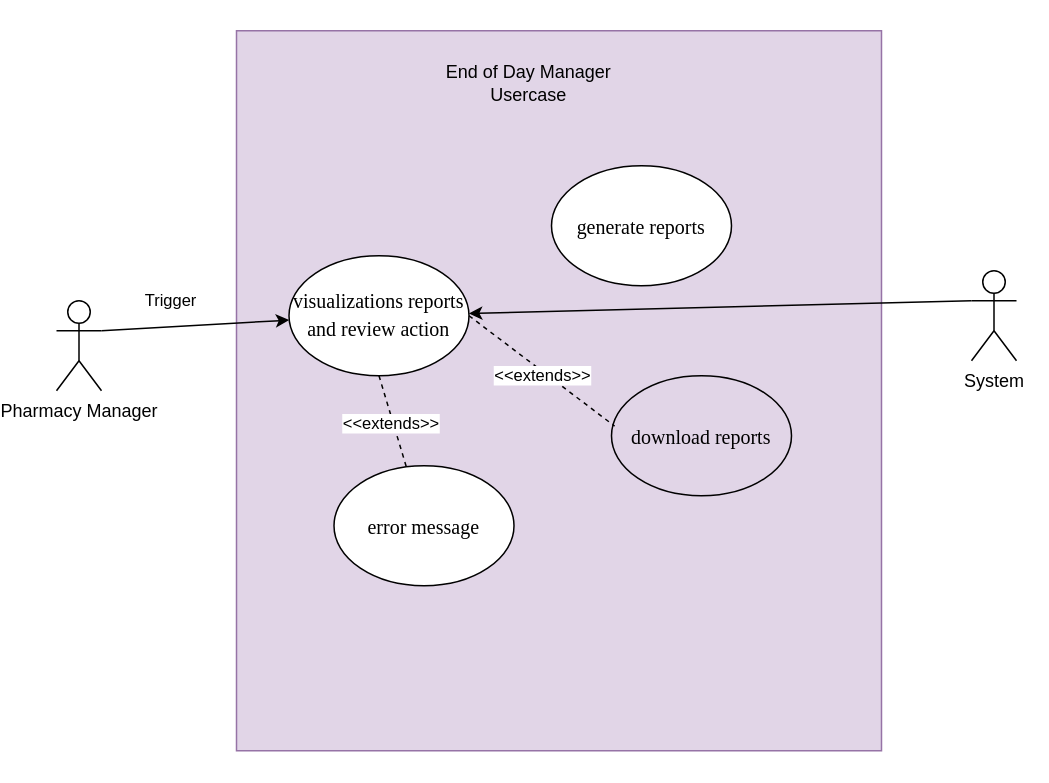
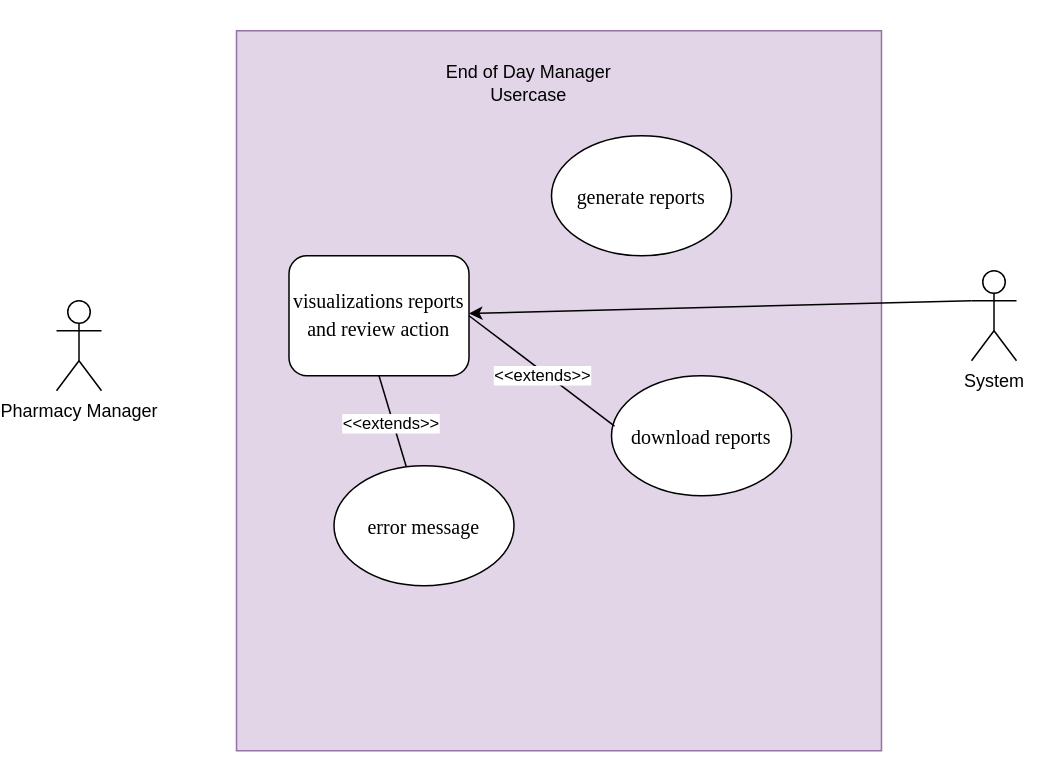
(641, 226) -> (641, 196)
(379, 316) -> (379, 316)
(191, 326) -> none
(503, 342) -> (503, 342)
(384, 394) -> (384, 394)
(701, 436) -> (701, 436)
